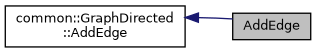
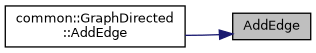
(216, 18) -> (202, 35)
